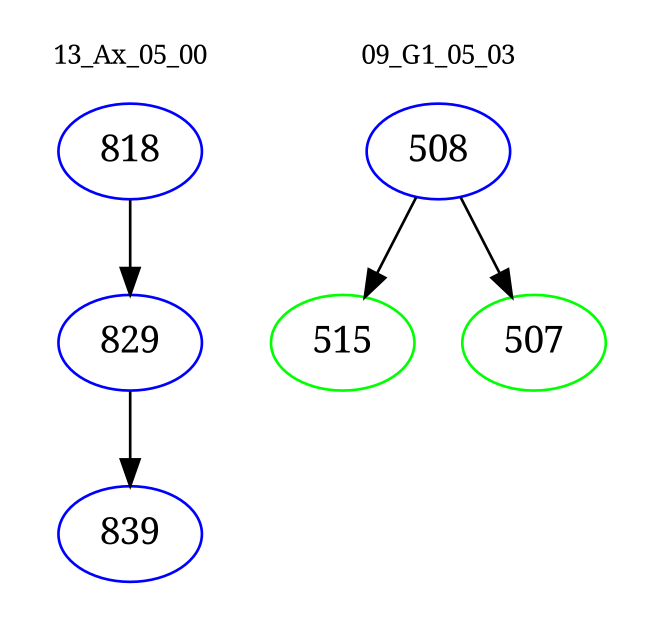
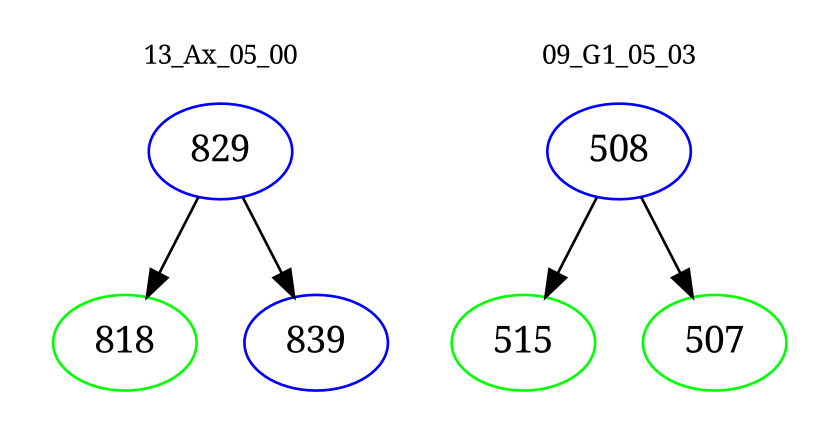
(130, 151) -> (125, 343)
(130, 234) -> (179, 235)
